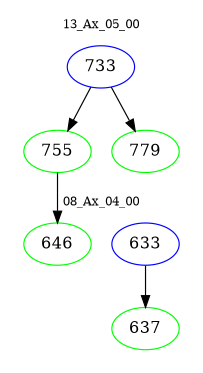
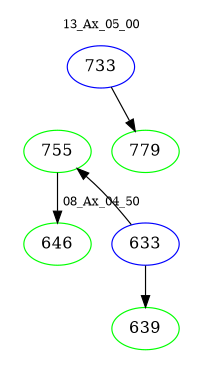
(82, 104) -> (110, 199)
(102, 202) -> (102, 202)
(146, 329) -> (146, 329)
